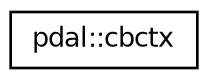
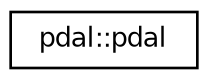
(104, 40) -> (104, 40)
